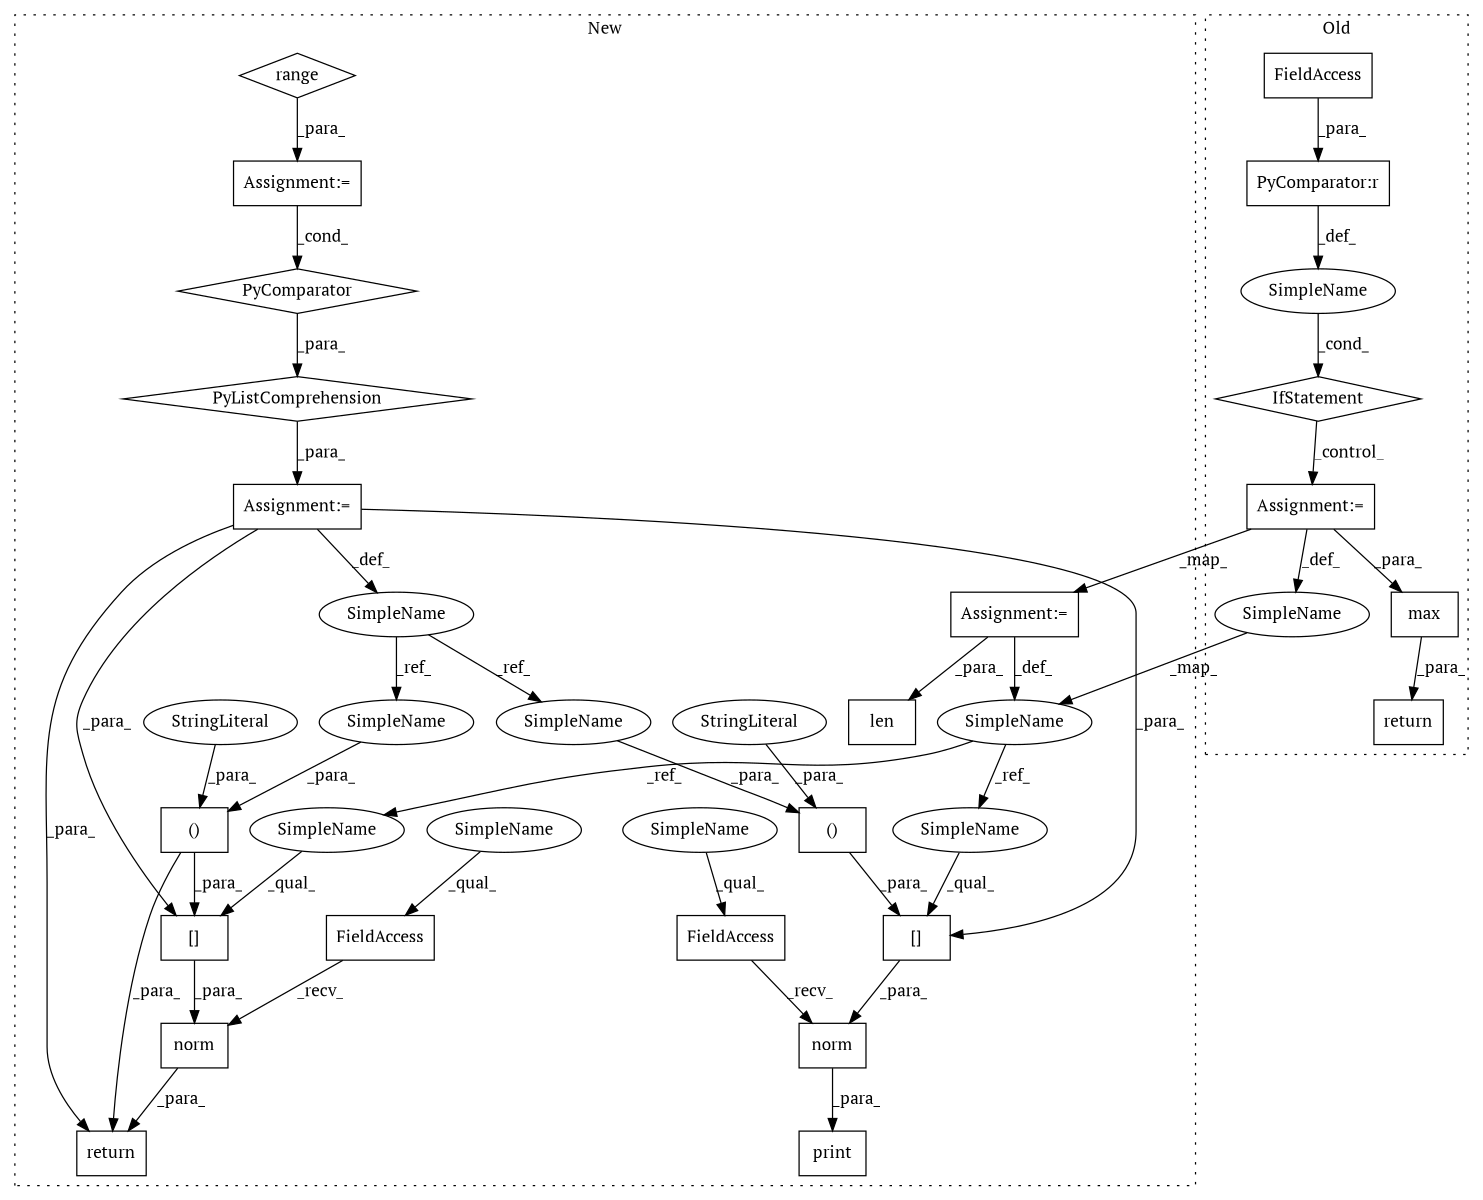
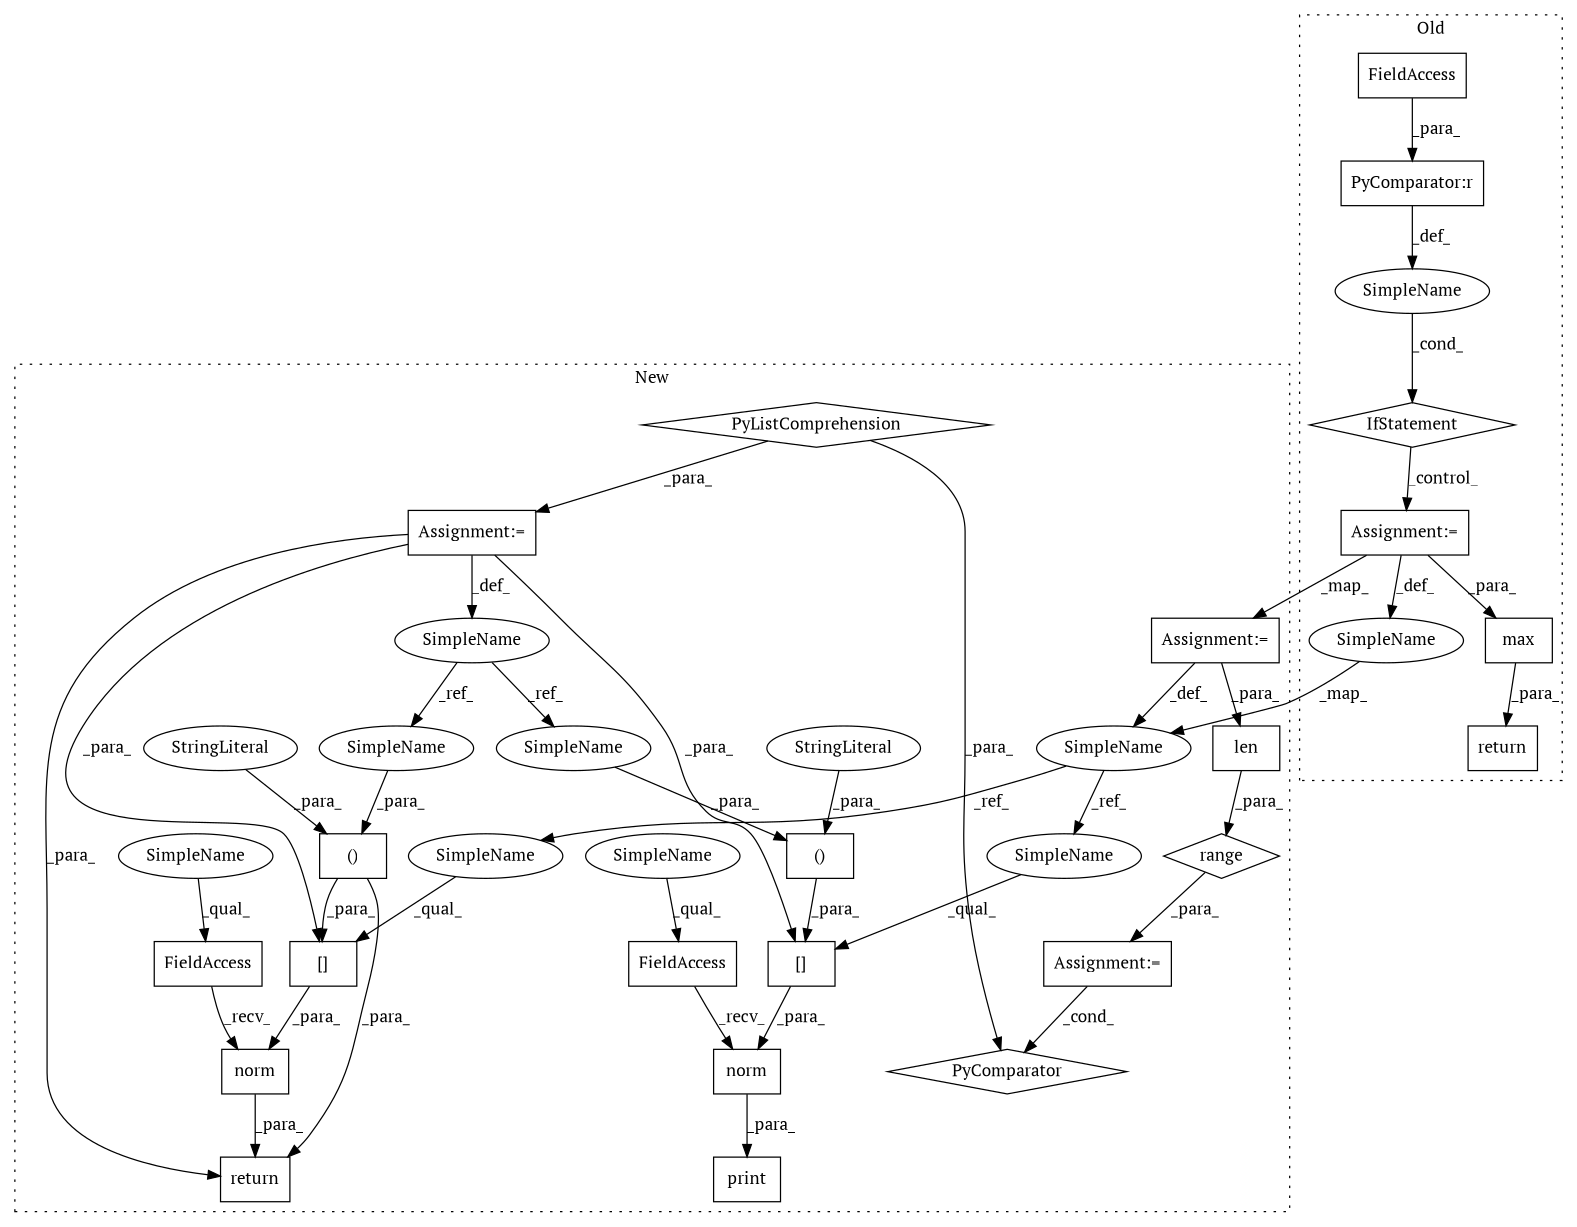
(297, 339) -> (965, 717)
none -> (1235, 797)
